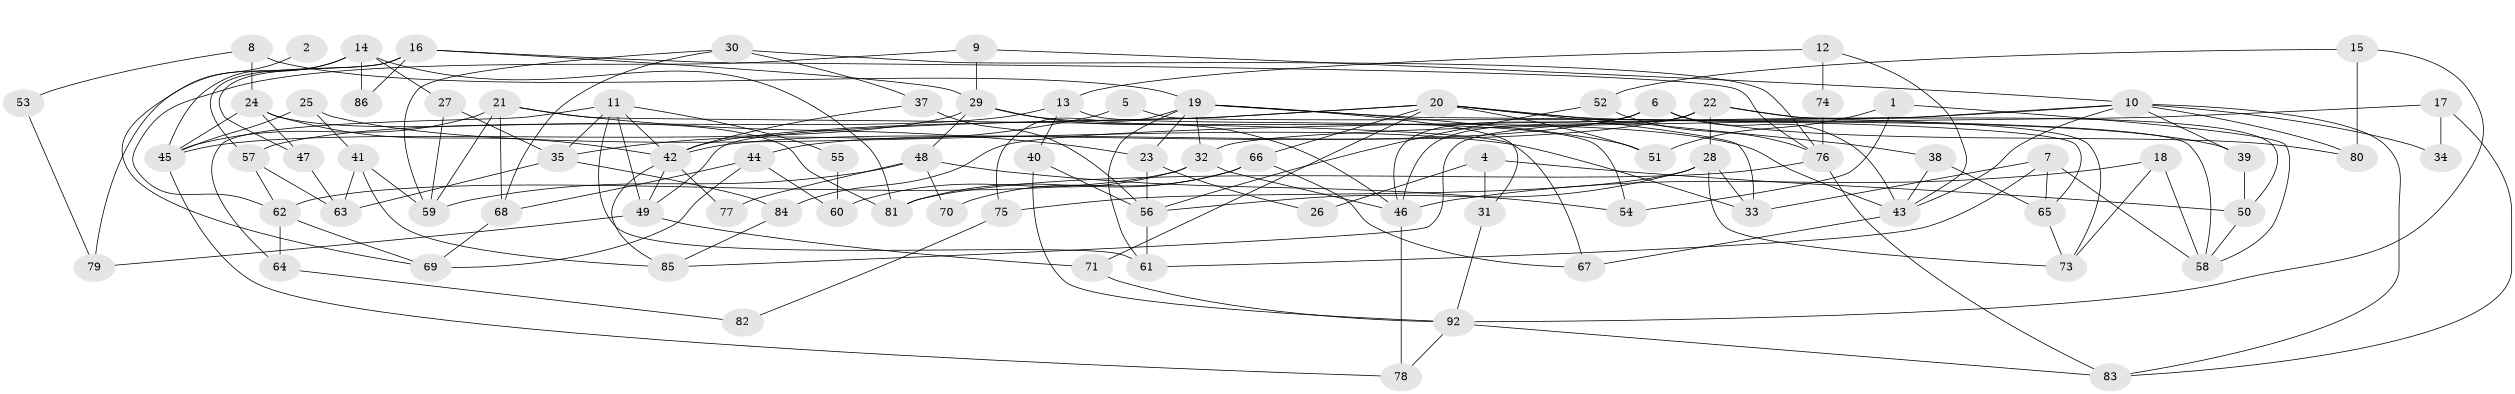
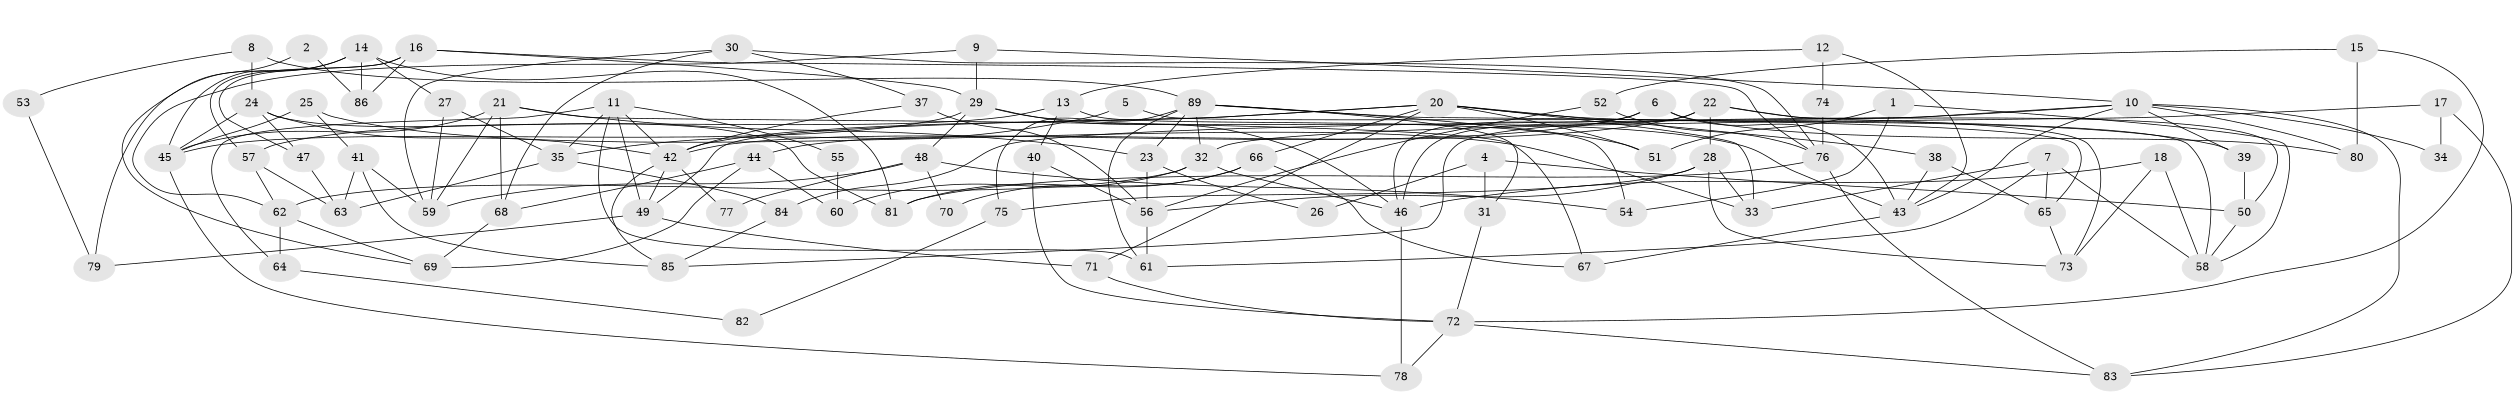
none -> (335, 77)
(1195, 103) -> (1195, 103)
(1454, 323) -> (1454, 323)
